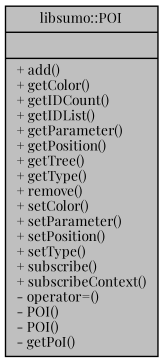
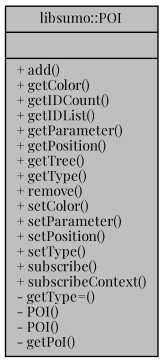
(58, 297) -> (56, 297)
